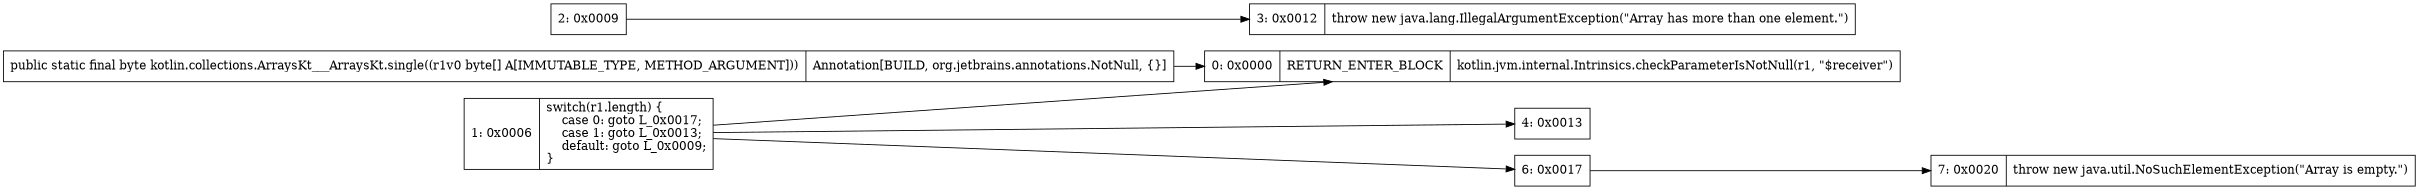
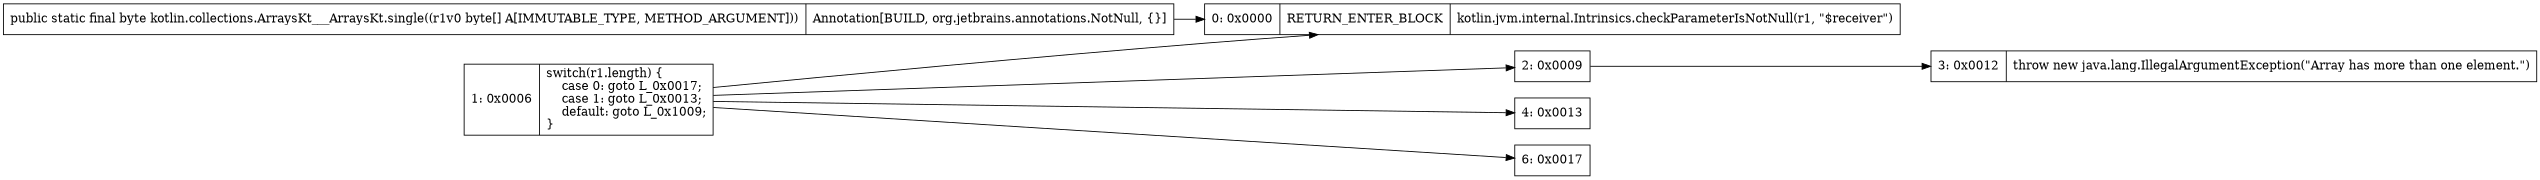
none -> (1110, 82)
(626, 146) -> (626, 112)
(2173, 171) -> none
